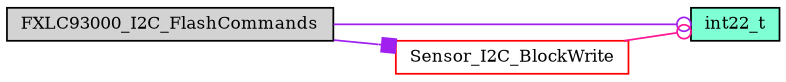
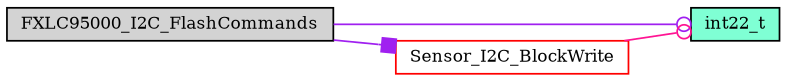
(170, 24) -> (170, 24)
